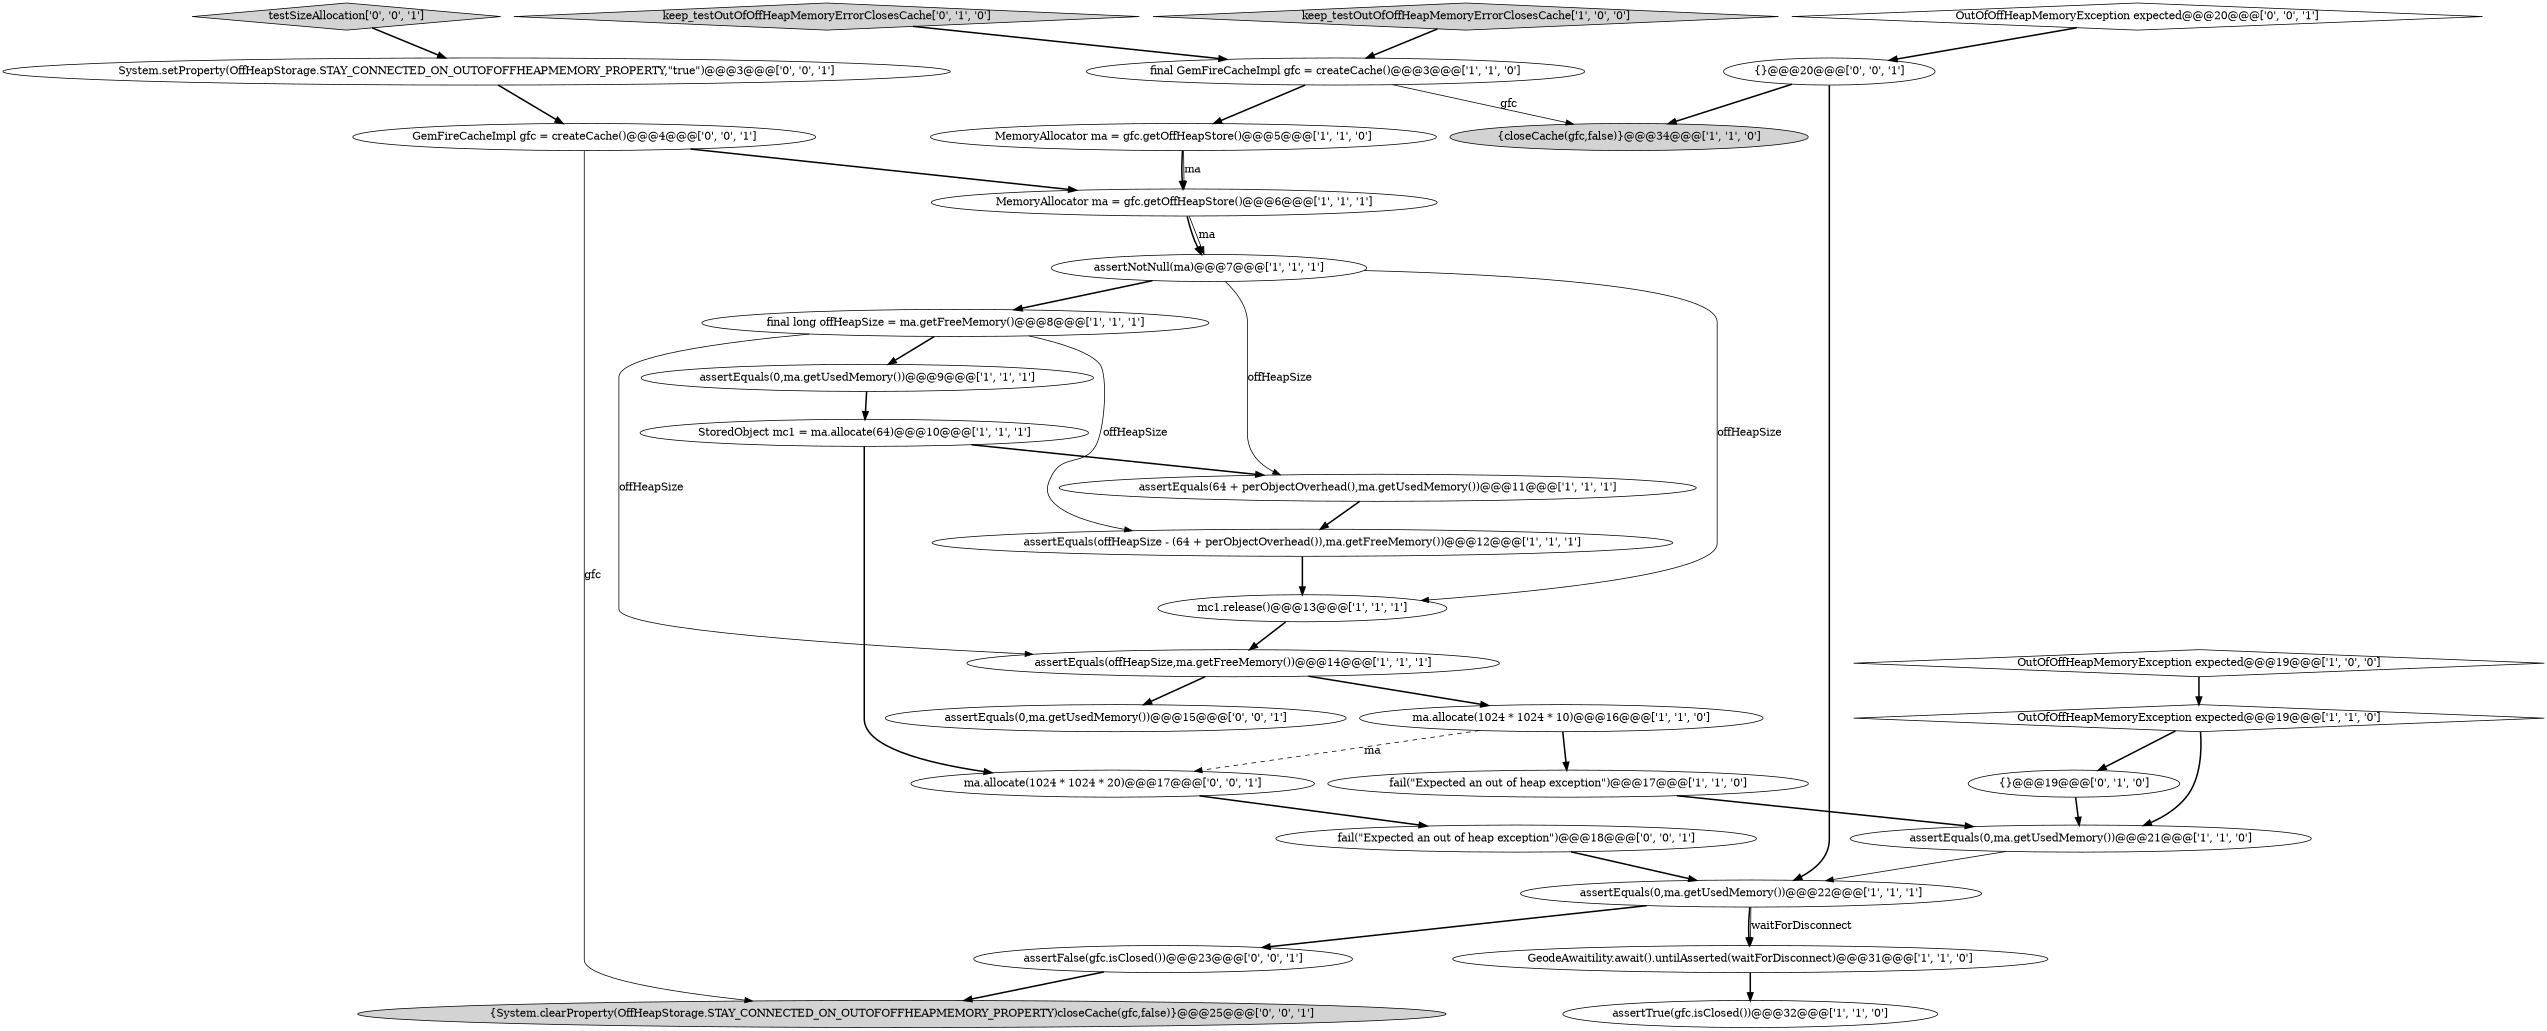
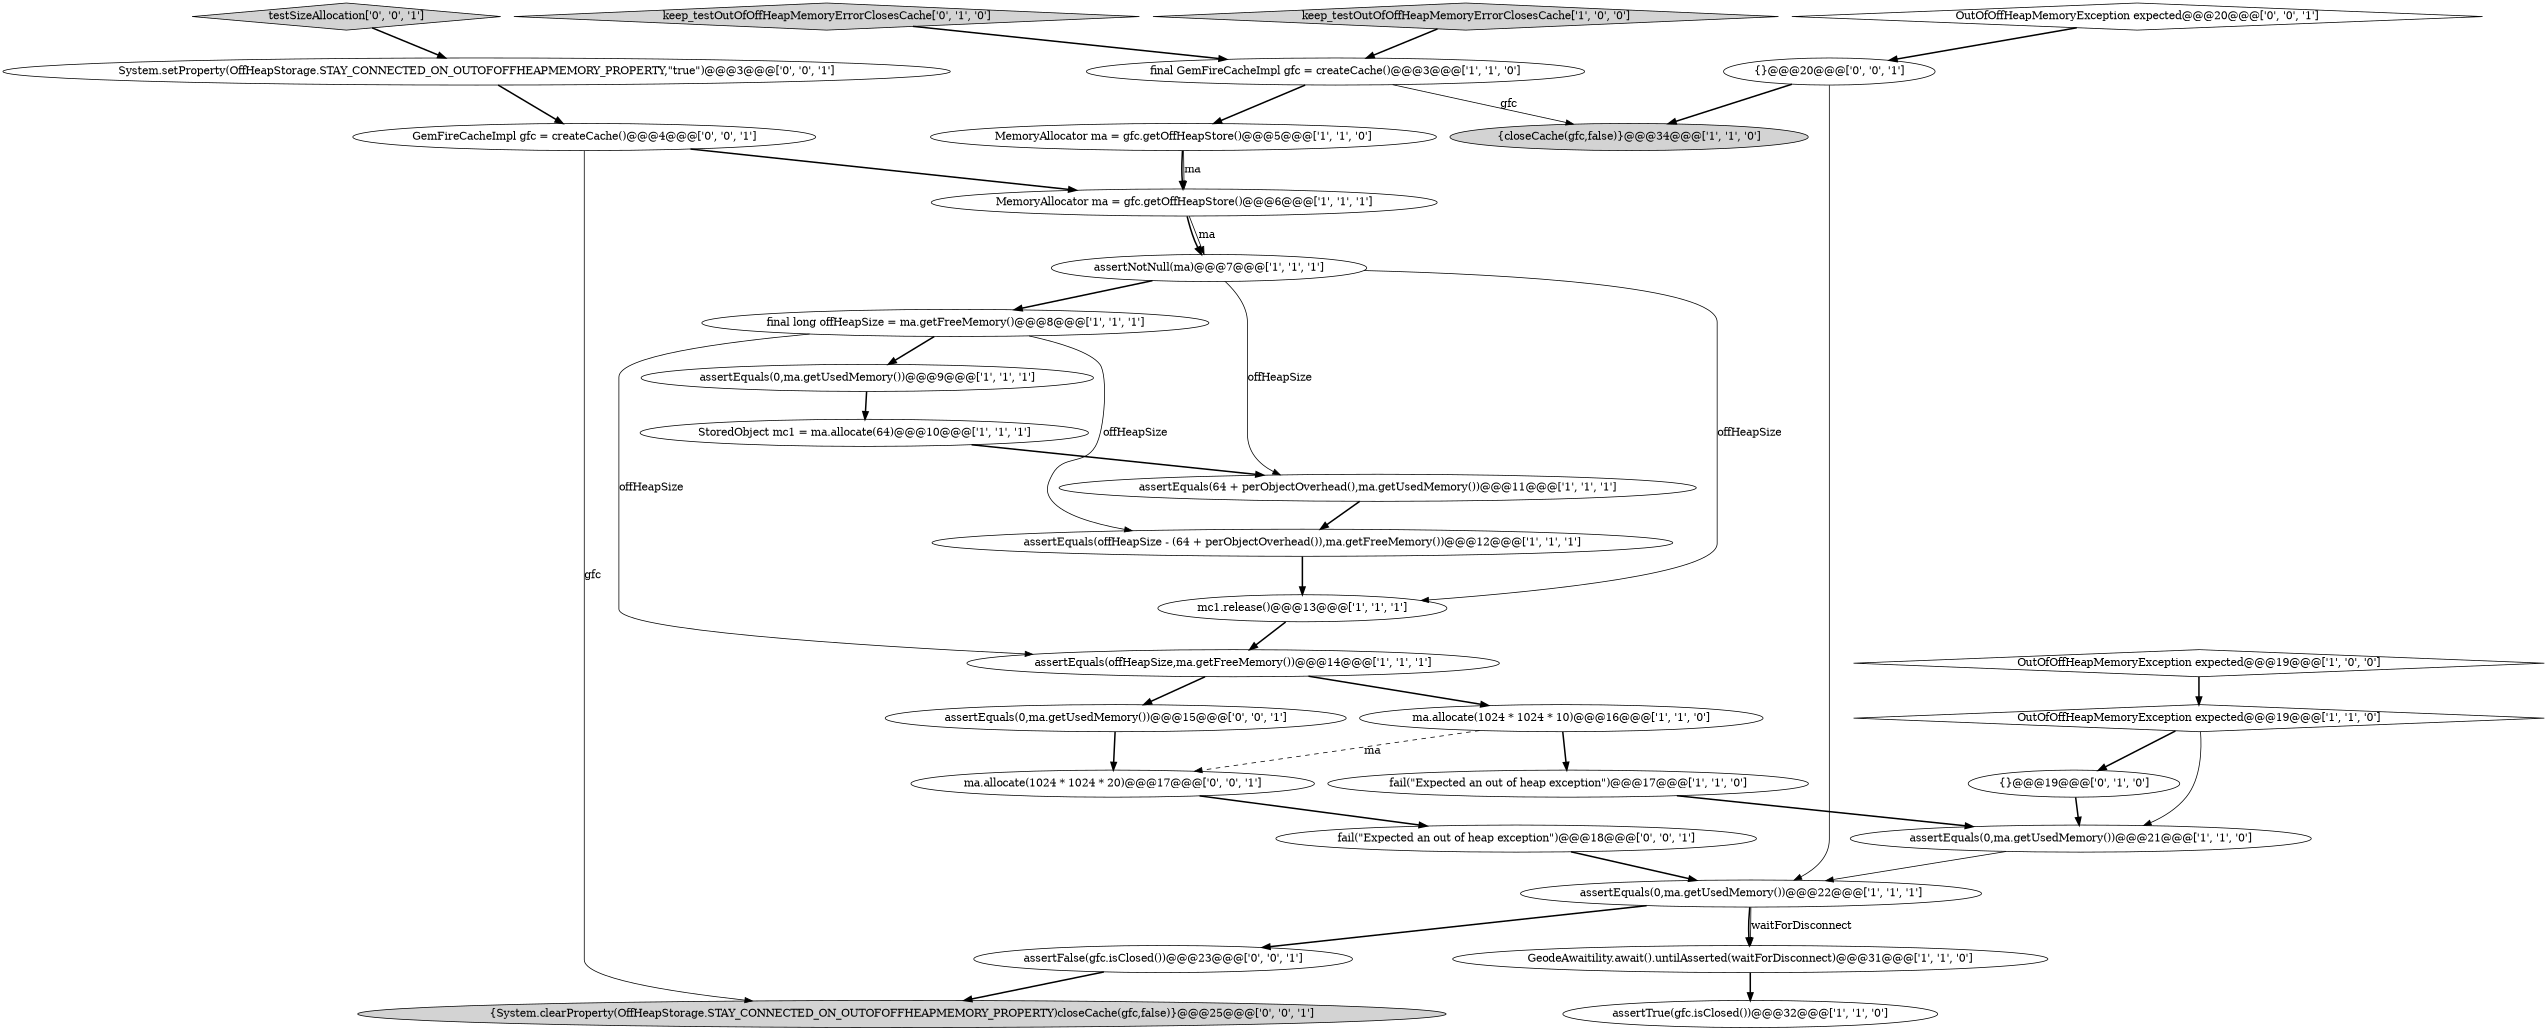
(1829, 487) -> (1829, 487)
(864, 652) -> (1114, 747)
(2193, 787) -> (2193, 787)
